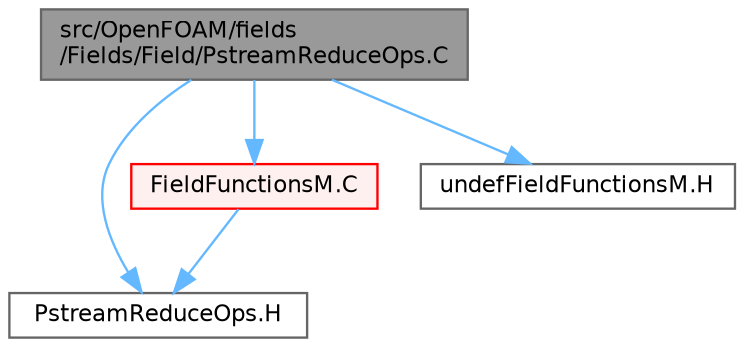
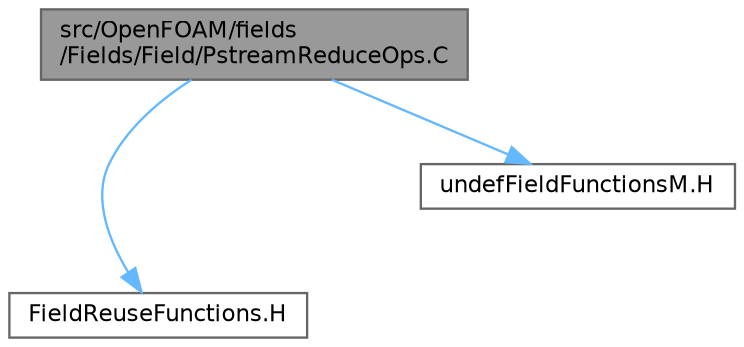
(254, 186) -> none
(158, 315) -> (158, 315)
